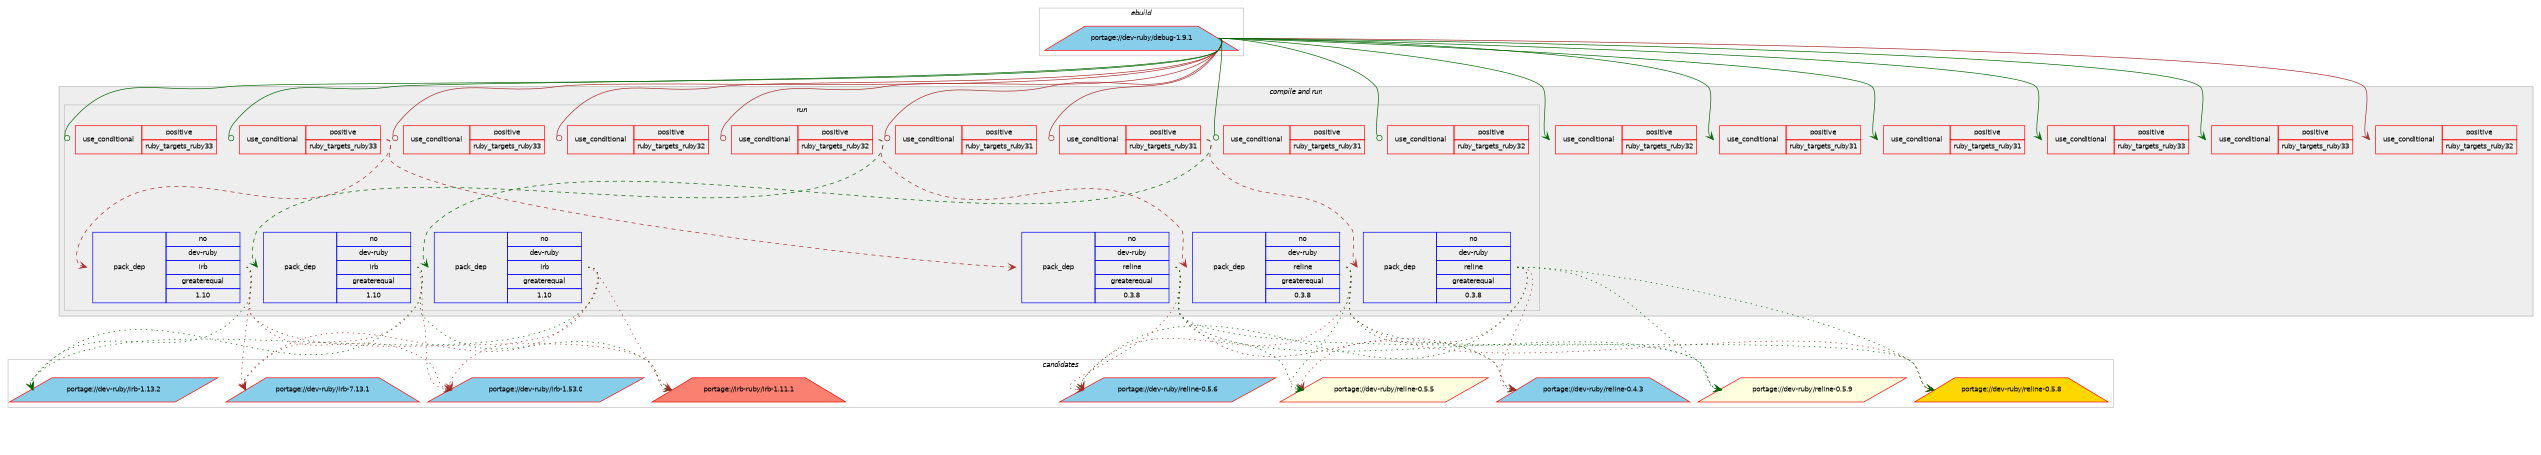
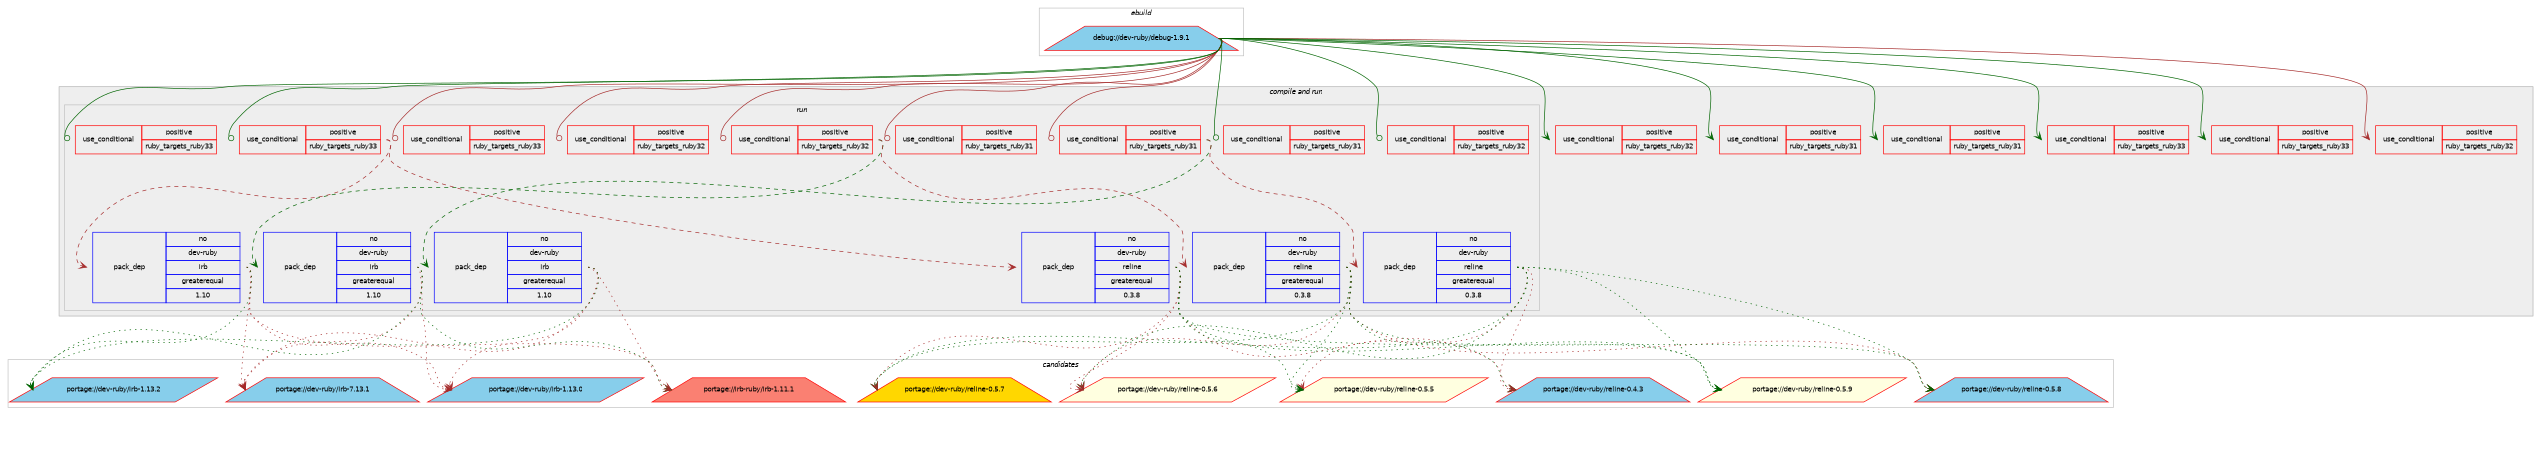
(1141, 38) -> (1141, 38)
(536, 390) -> (536, 390)
none -> (955, 390)
(1168, 390) -> (1168, 390)
(2011, 390) -> (2011, 390)
